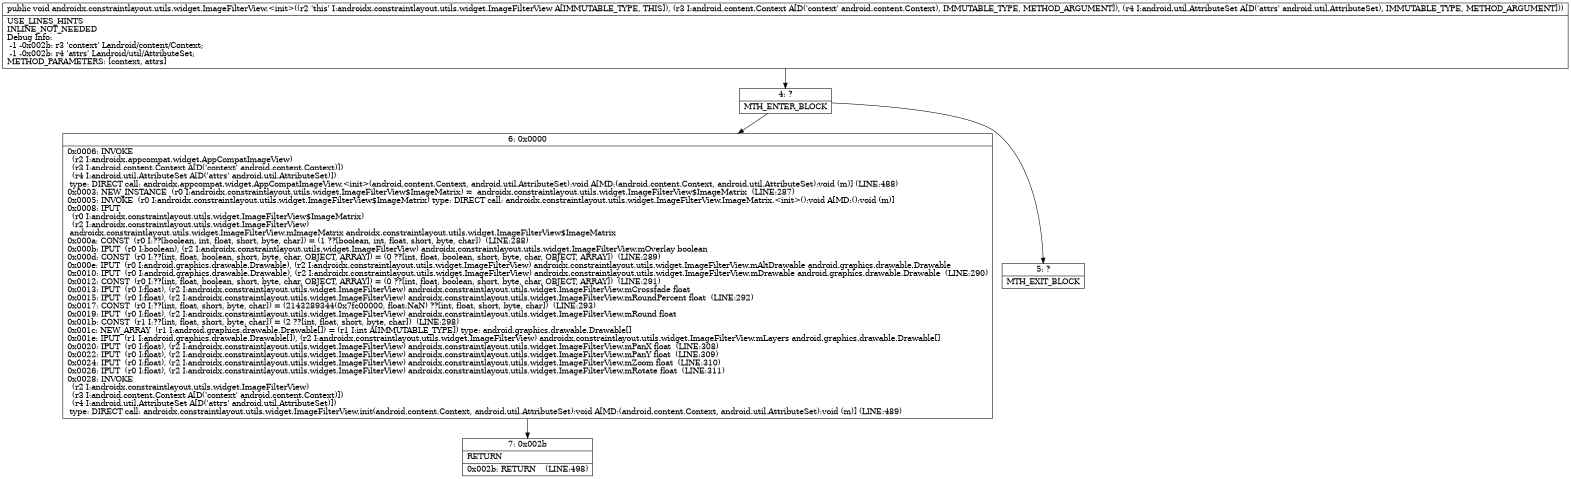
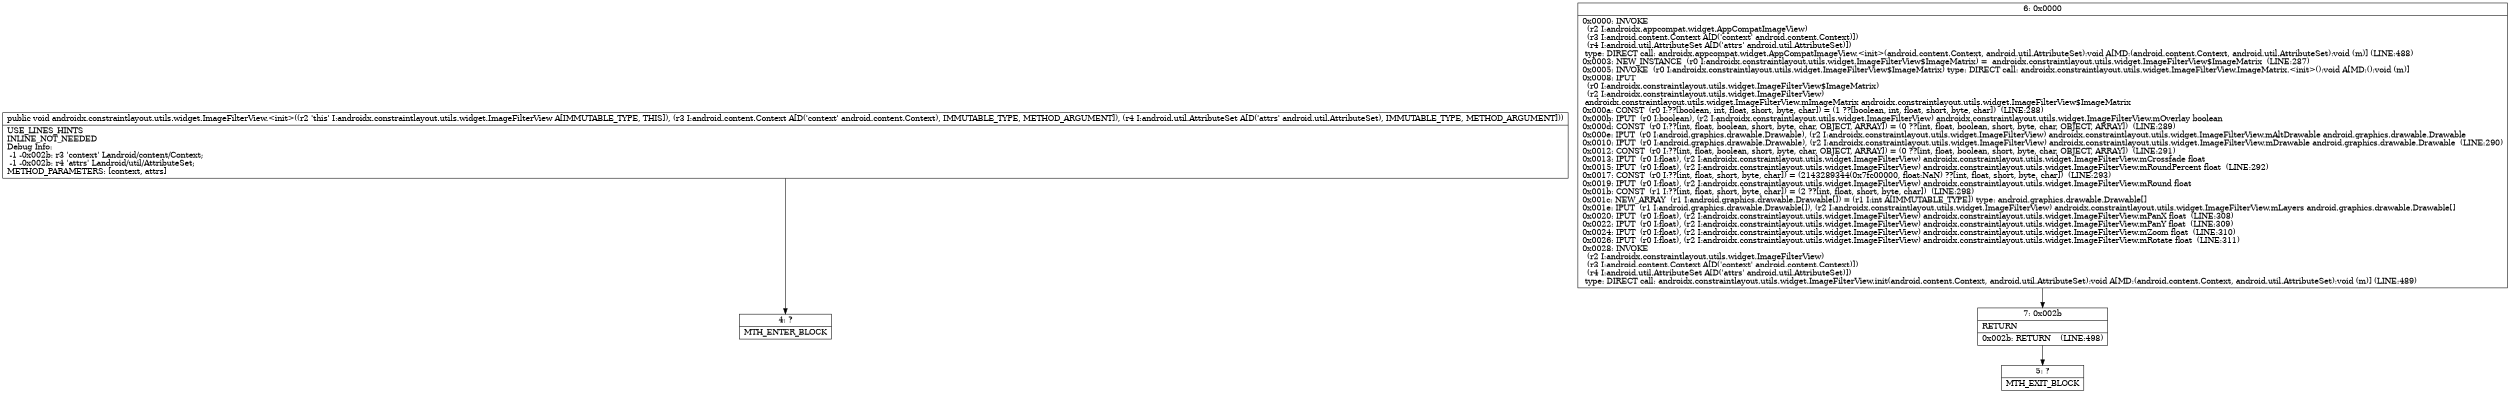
(755, 122) -> none
(983, 125) -> (2043, 353)
(103, 152) -> (1618, 21)
